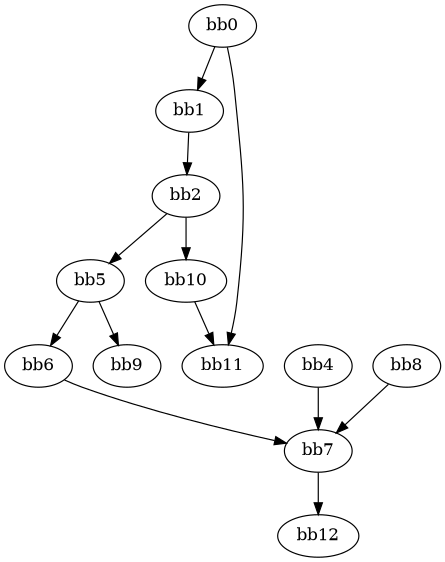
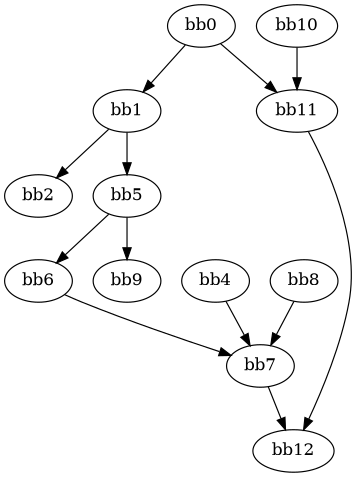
(186, 233) -> none
(143, 235) -> (127, 148)
none -> (351, 275)
